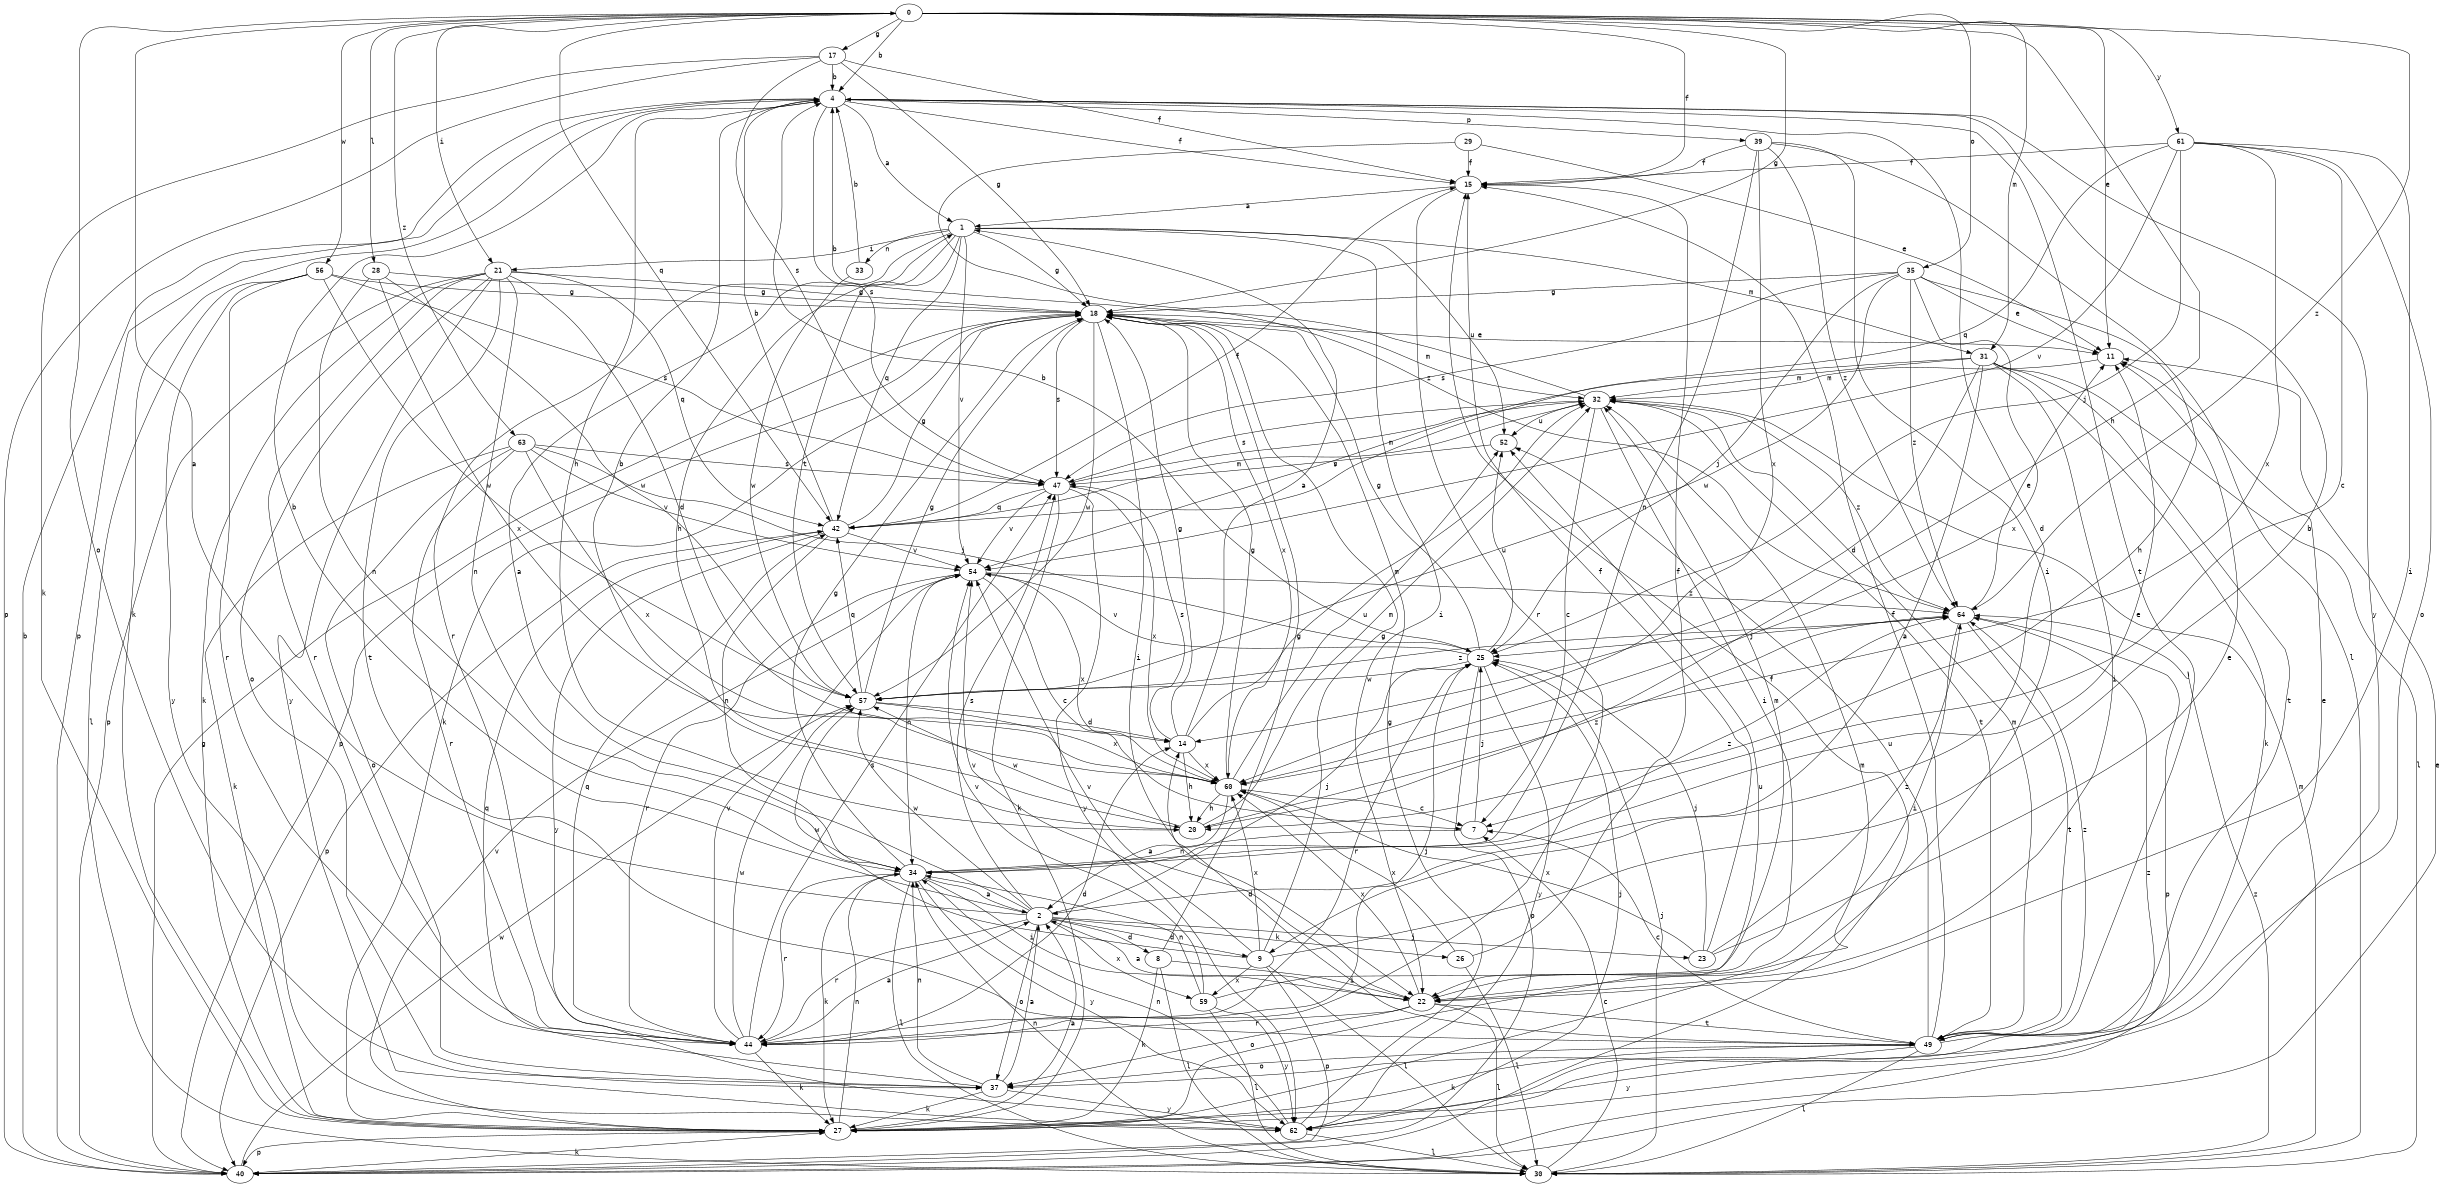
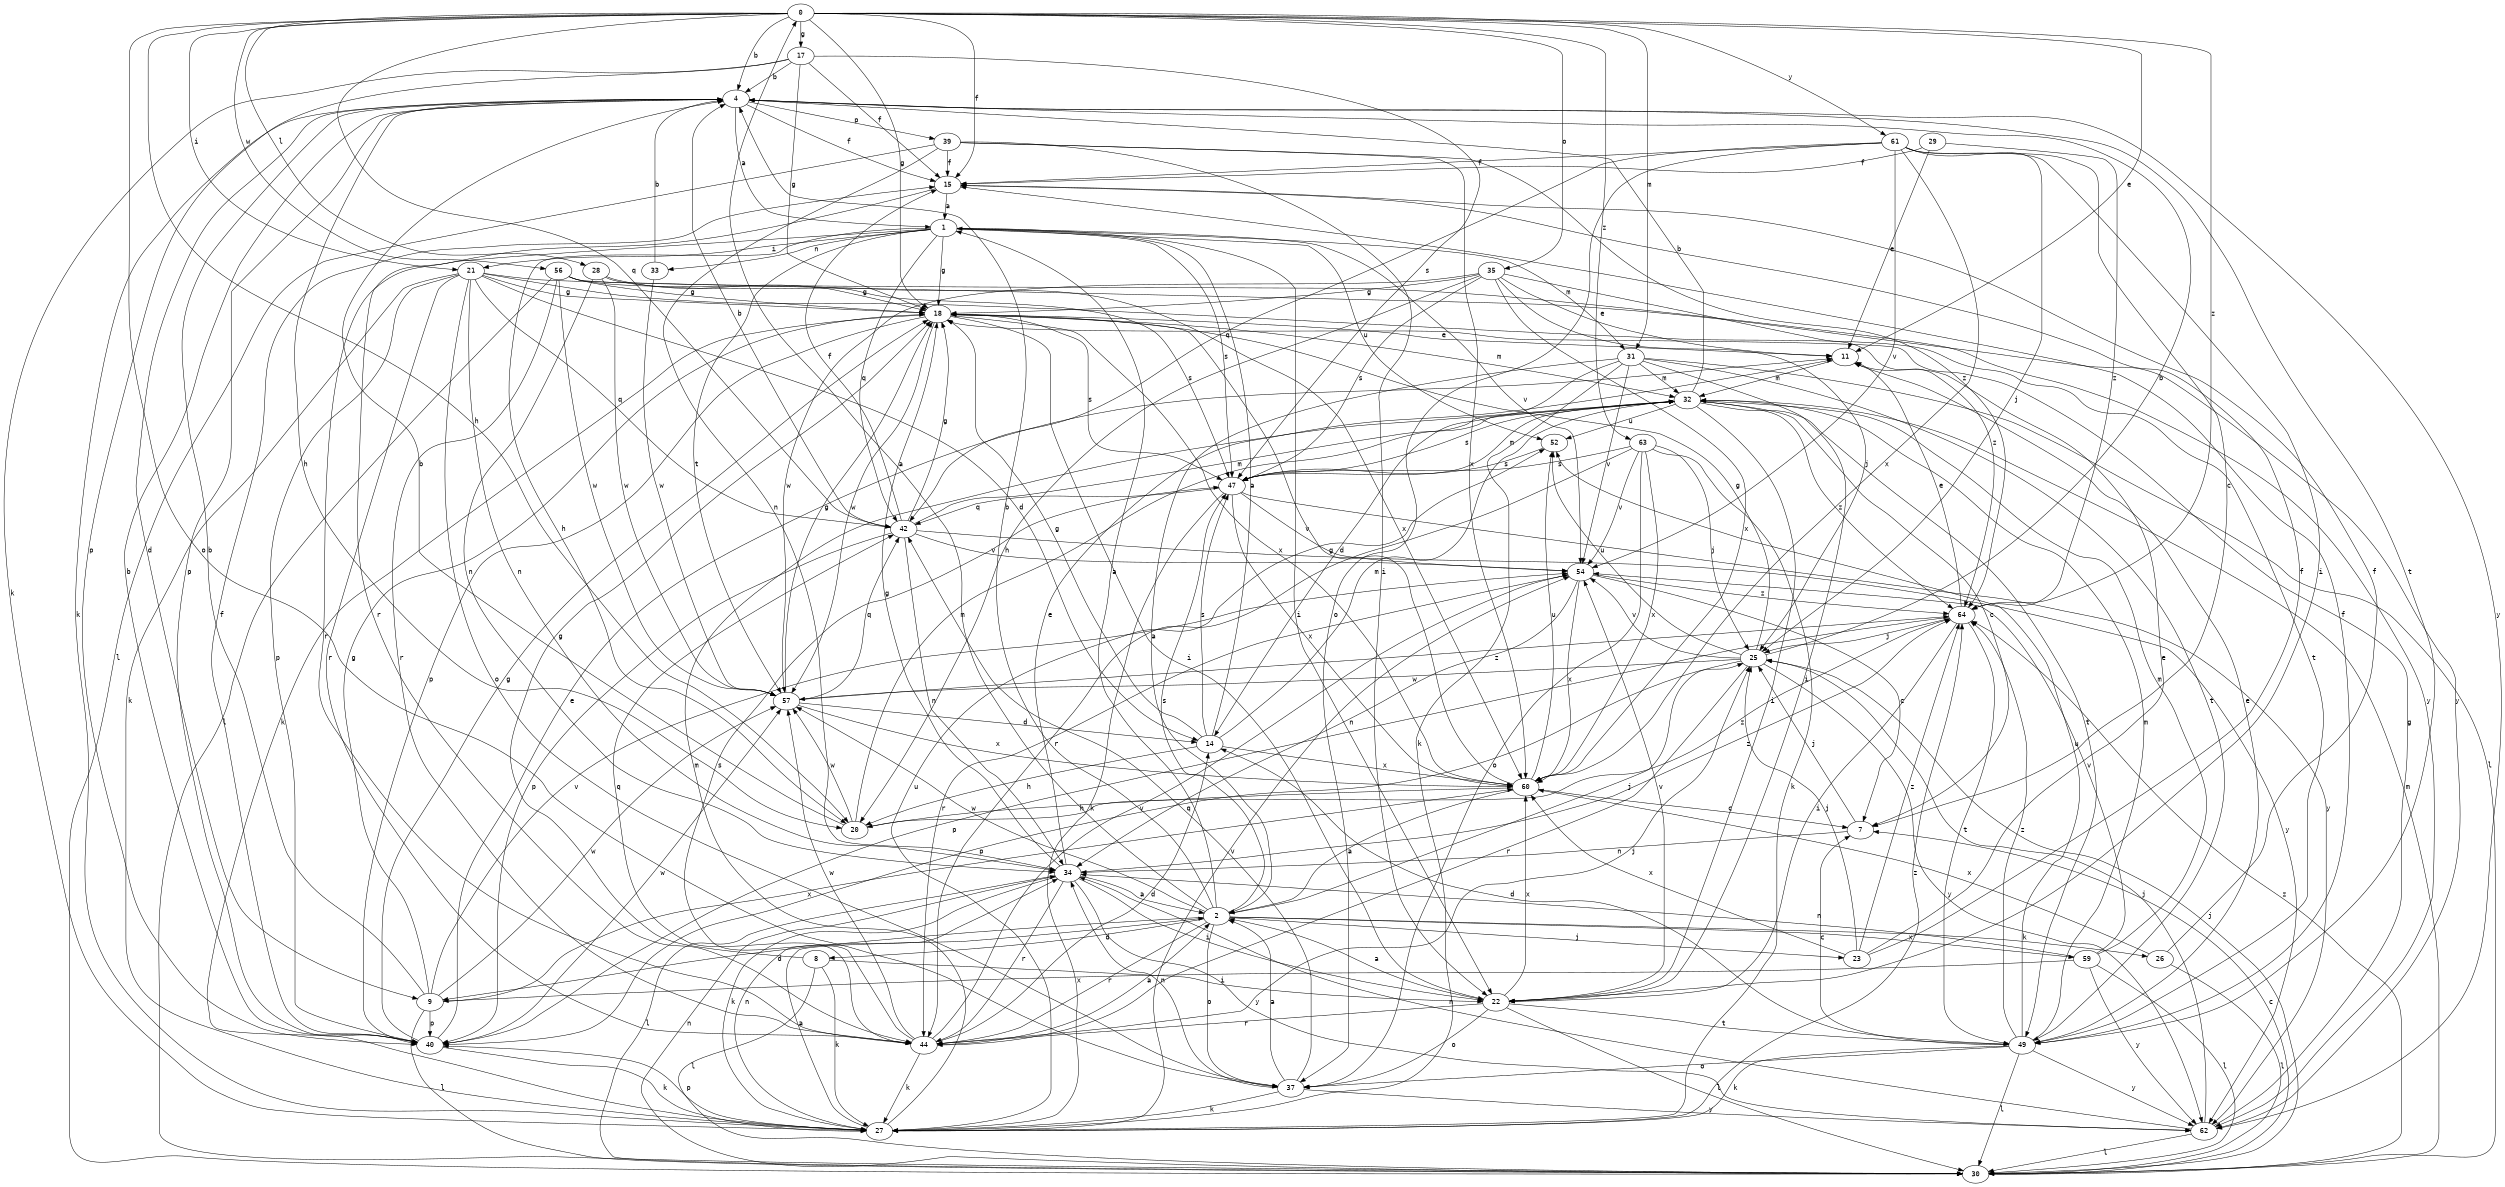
(875, 322) -> (1176, 261)
(1233, 980) -> (1261, 974)
